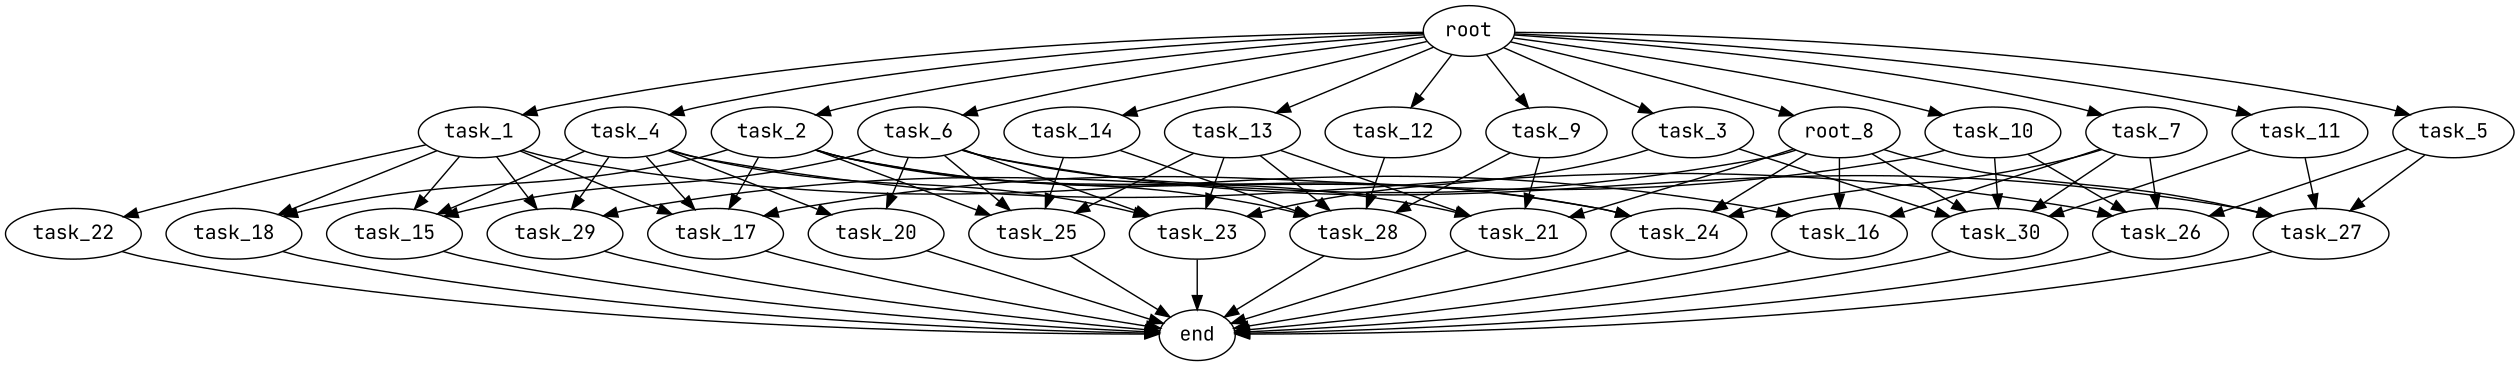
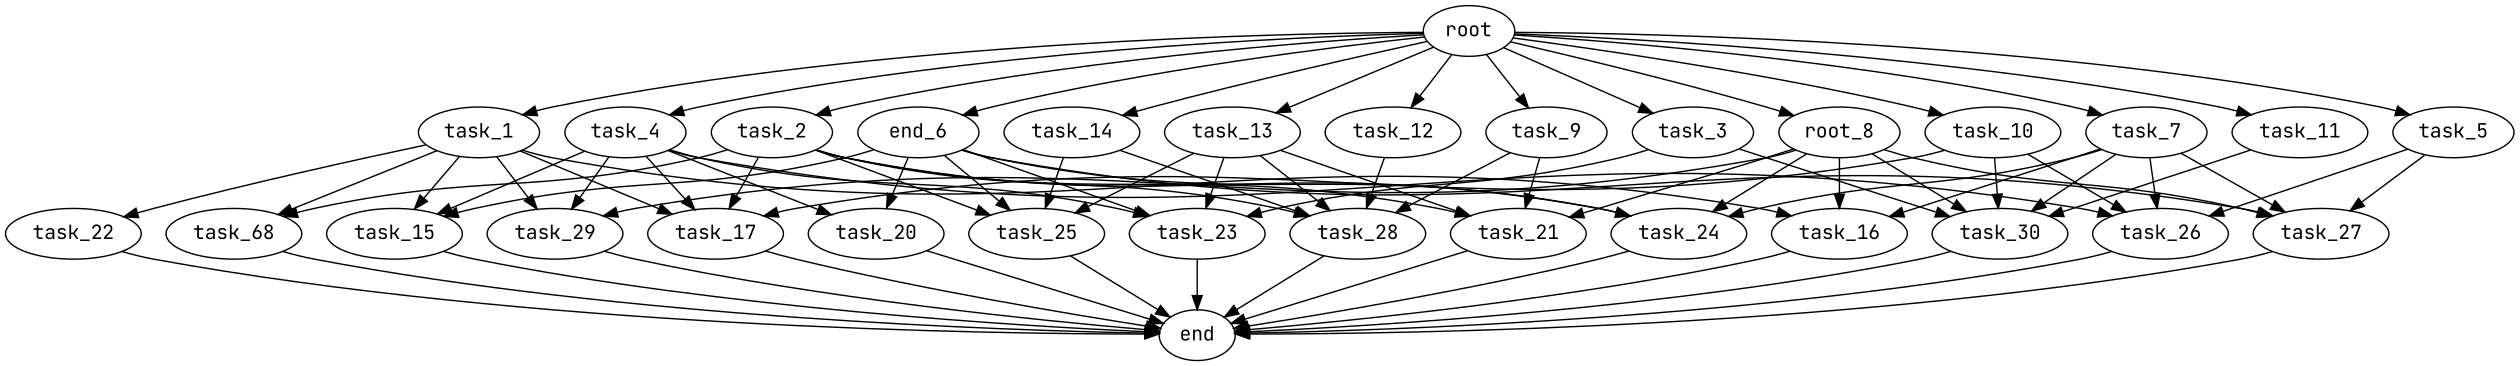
(918, 132) -> (918, 132)
(2308, 173) -> (2227, 179)
(234, 234) -> (234, 234)
